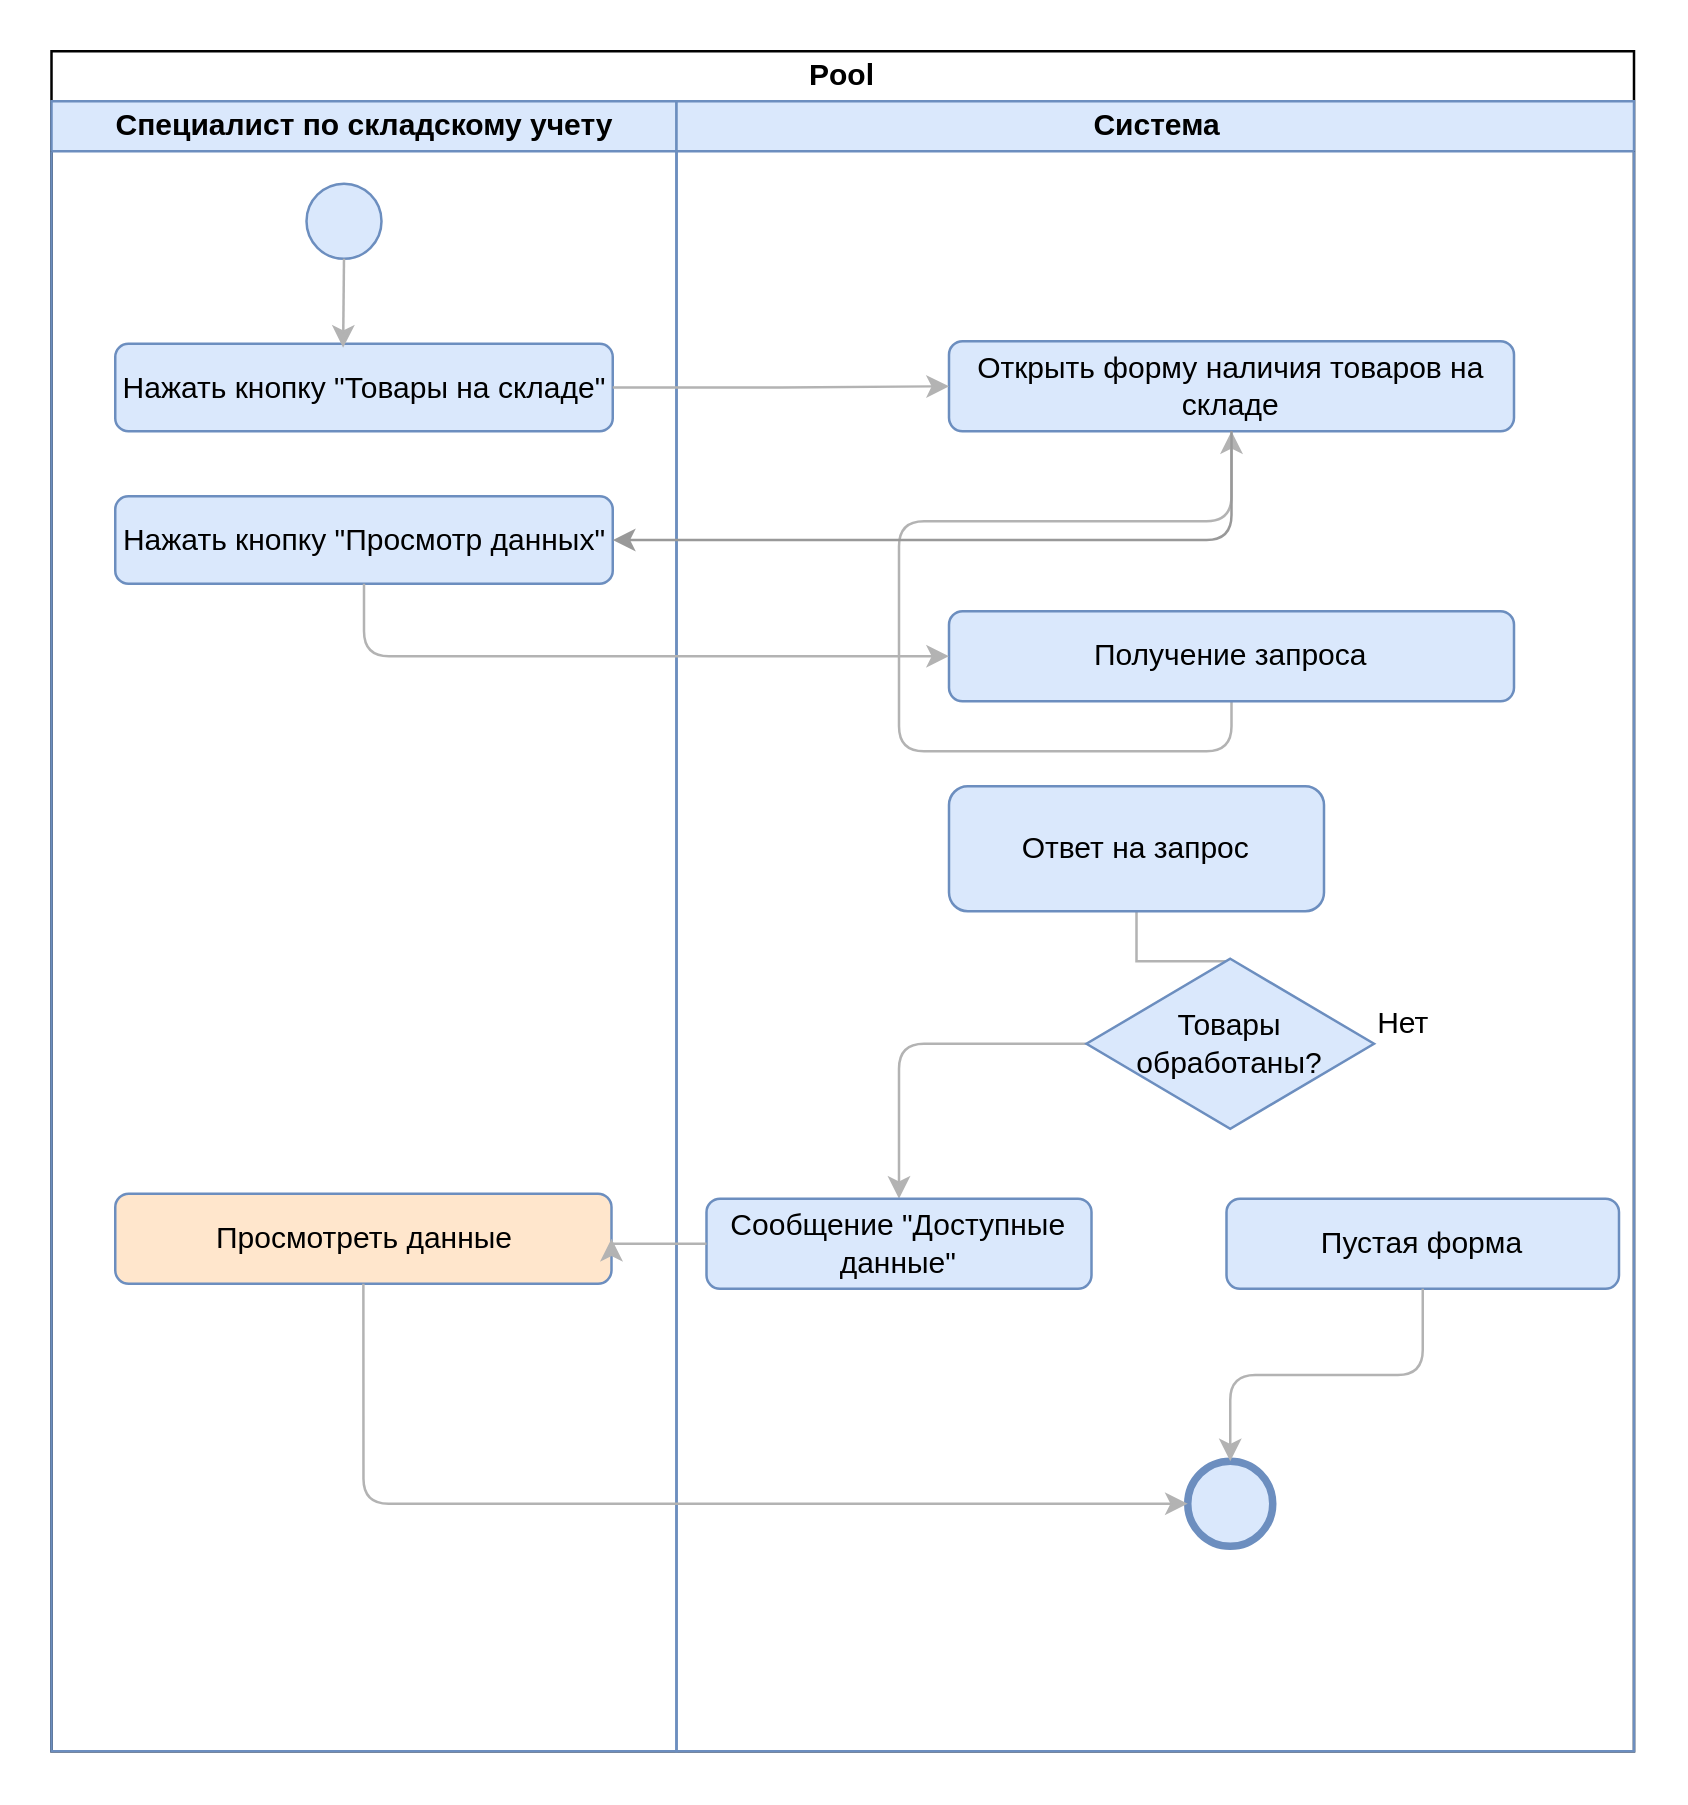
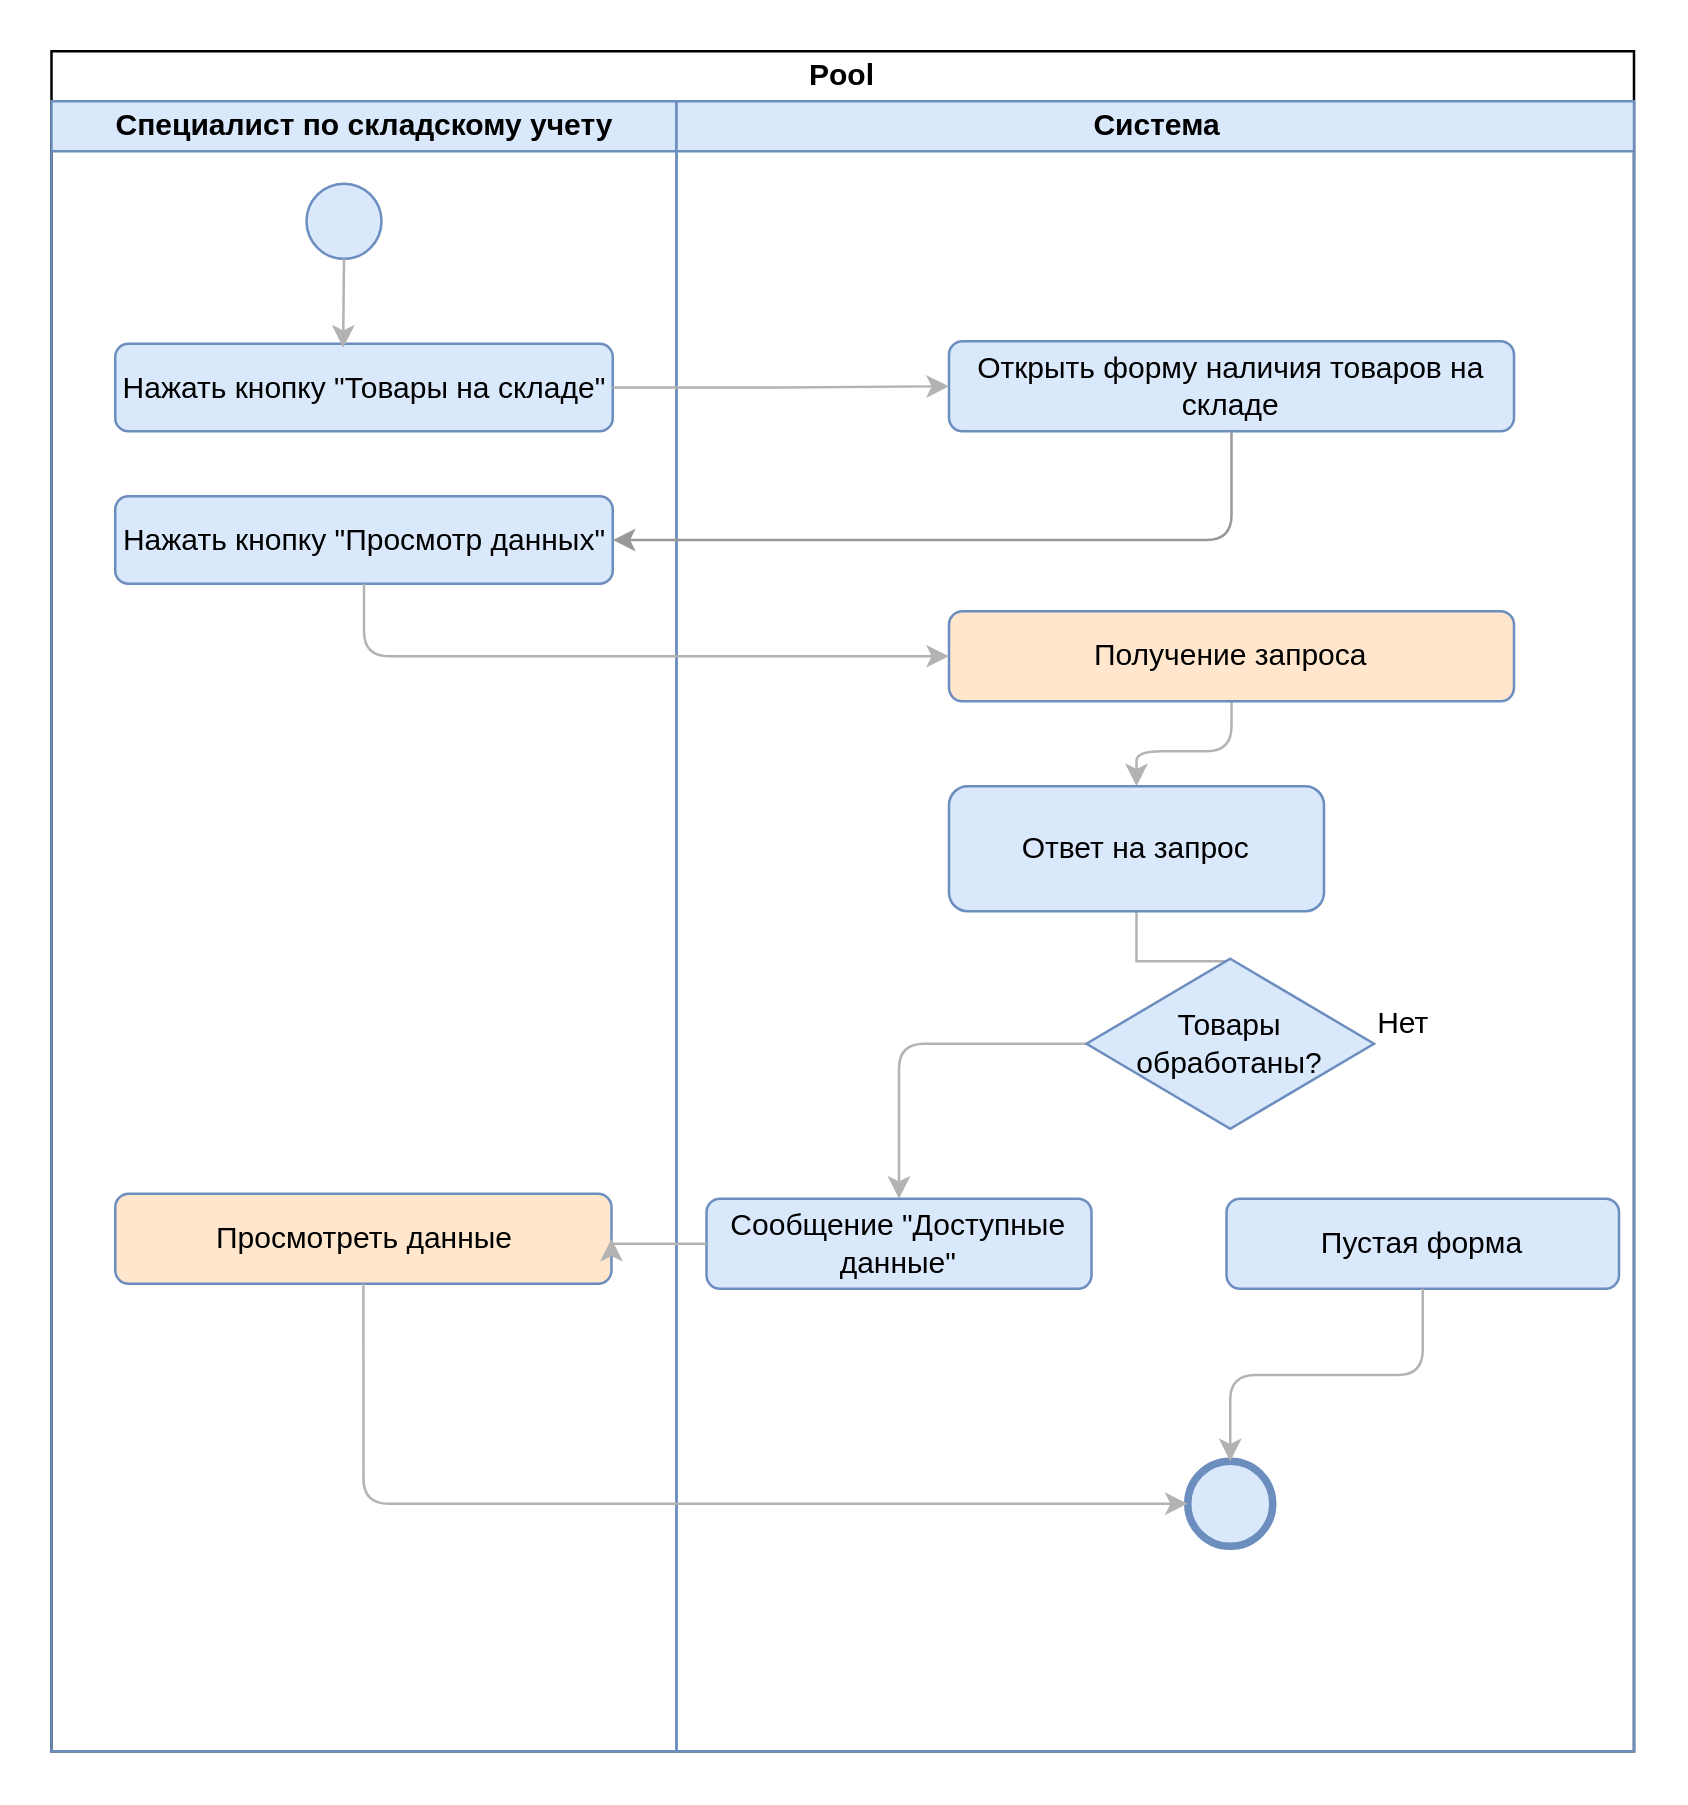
(1231, 656) -> (1231, 656)
(990, 751) -> (1139, 755)
